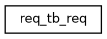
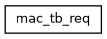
(53, 19) -> (53, 19)
